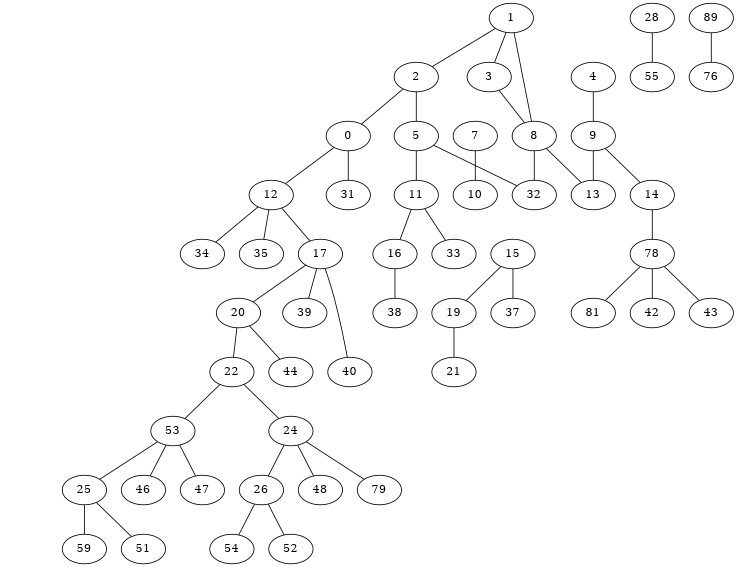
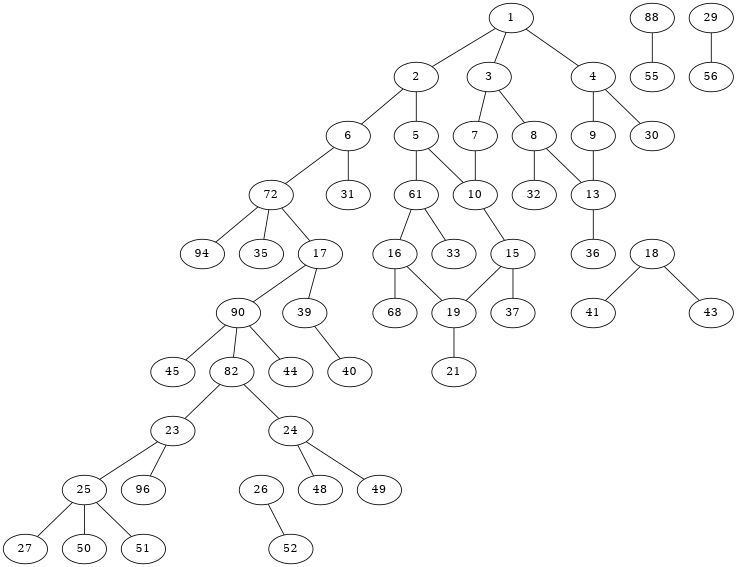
(652, 18) -> (652, 18)
(711, 18) -> (711, 18)
(523, 77) -> (552, 47)
(711, 77) -> (711, 77)
none -> (482, 106)
(348, 136) -> (348, 136)
none -> (652, 136)
(469, 162) -> (446, 165)
(271, 195) -> (271, 195)
(416, 195) -> (416, 195)
(652, 195) -> none
none -> (494, 225)
(202, 254) -> (202, 254)
none -> (593, 254)
(652, 254) -> (652, 254)
none -> (424, 283)
(338, 312) -> (327, 343)
(238, 313) -> (238, 313)
(395, 313) -> (395, 313)
(593, 313) -> (593, 313)
(652, 313) -> none
none -> (173, 372)
(232, 372) -> (232, 372)
(173, 431) -> (173, 431)
(276, 461) -> none
(143, 490) -> (143, 490)
(202, 490) -> none
(379, 490) -> (379, 490)
none -> (25, 549)
(84, 549) -> (84, 549)
(232, 549) -> none
